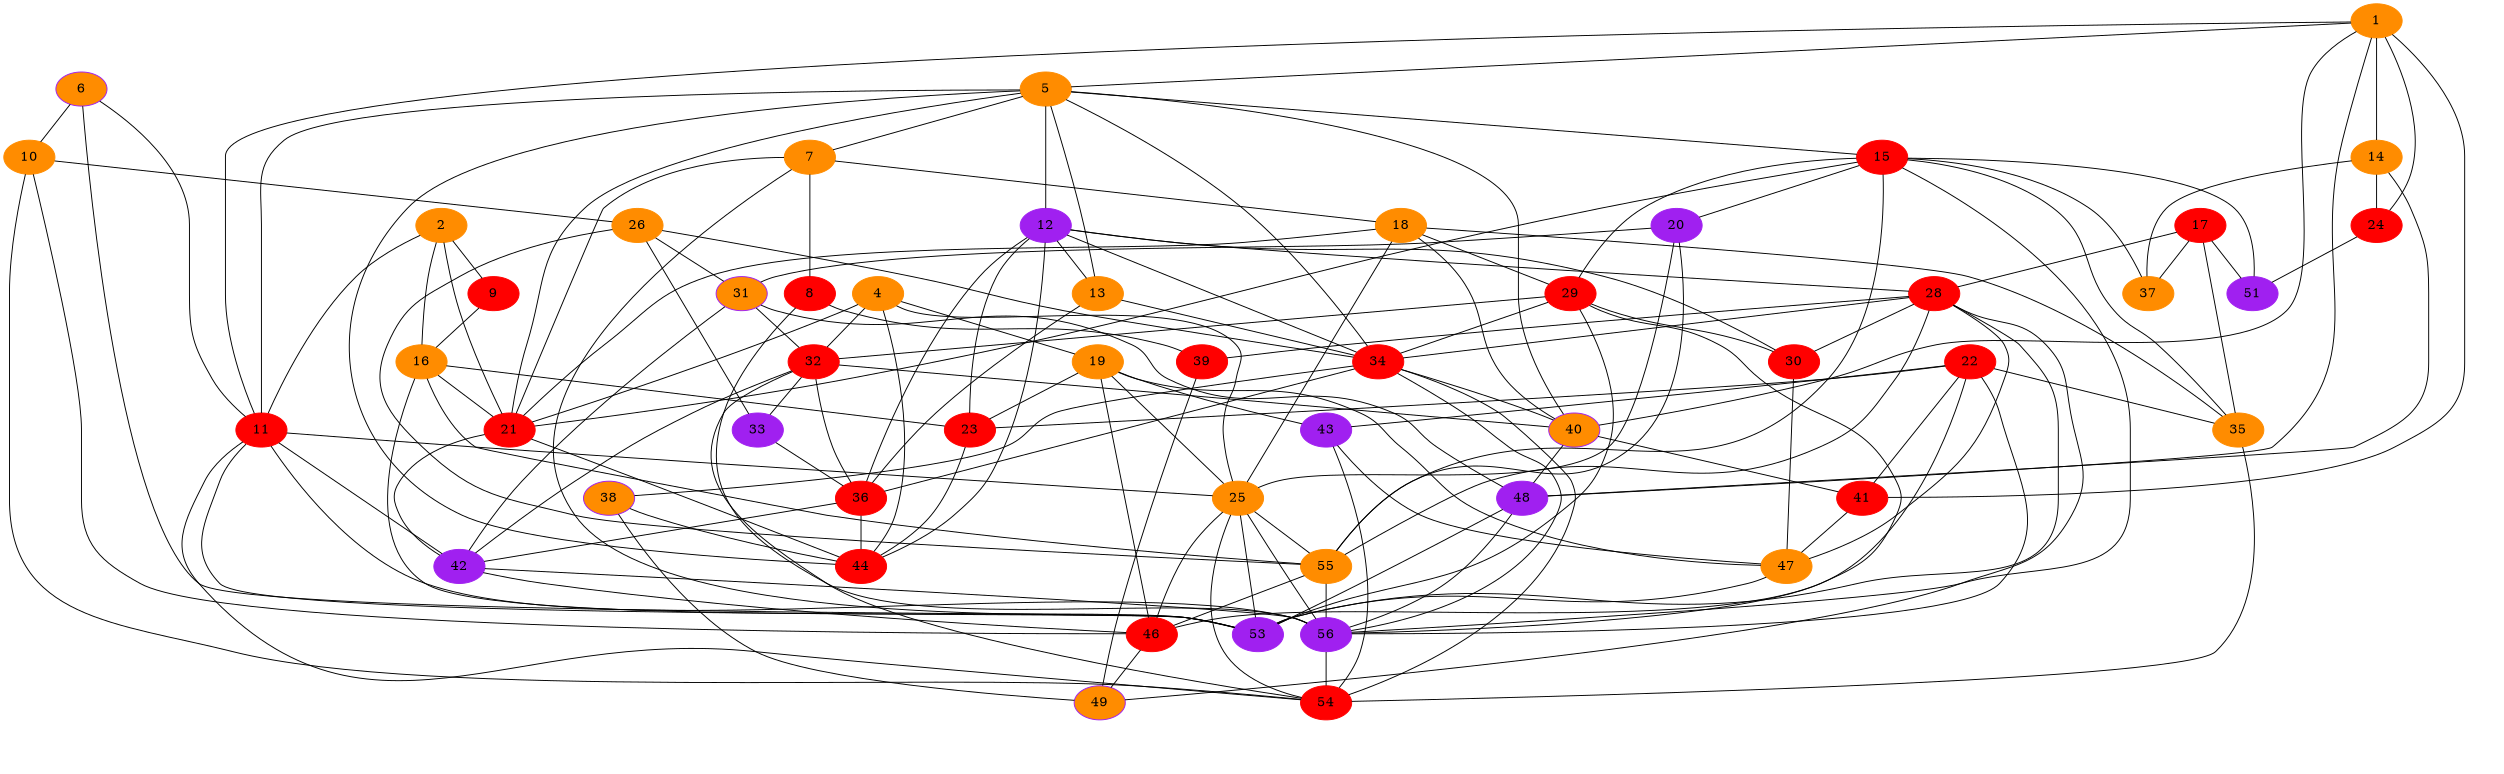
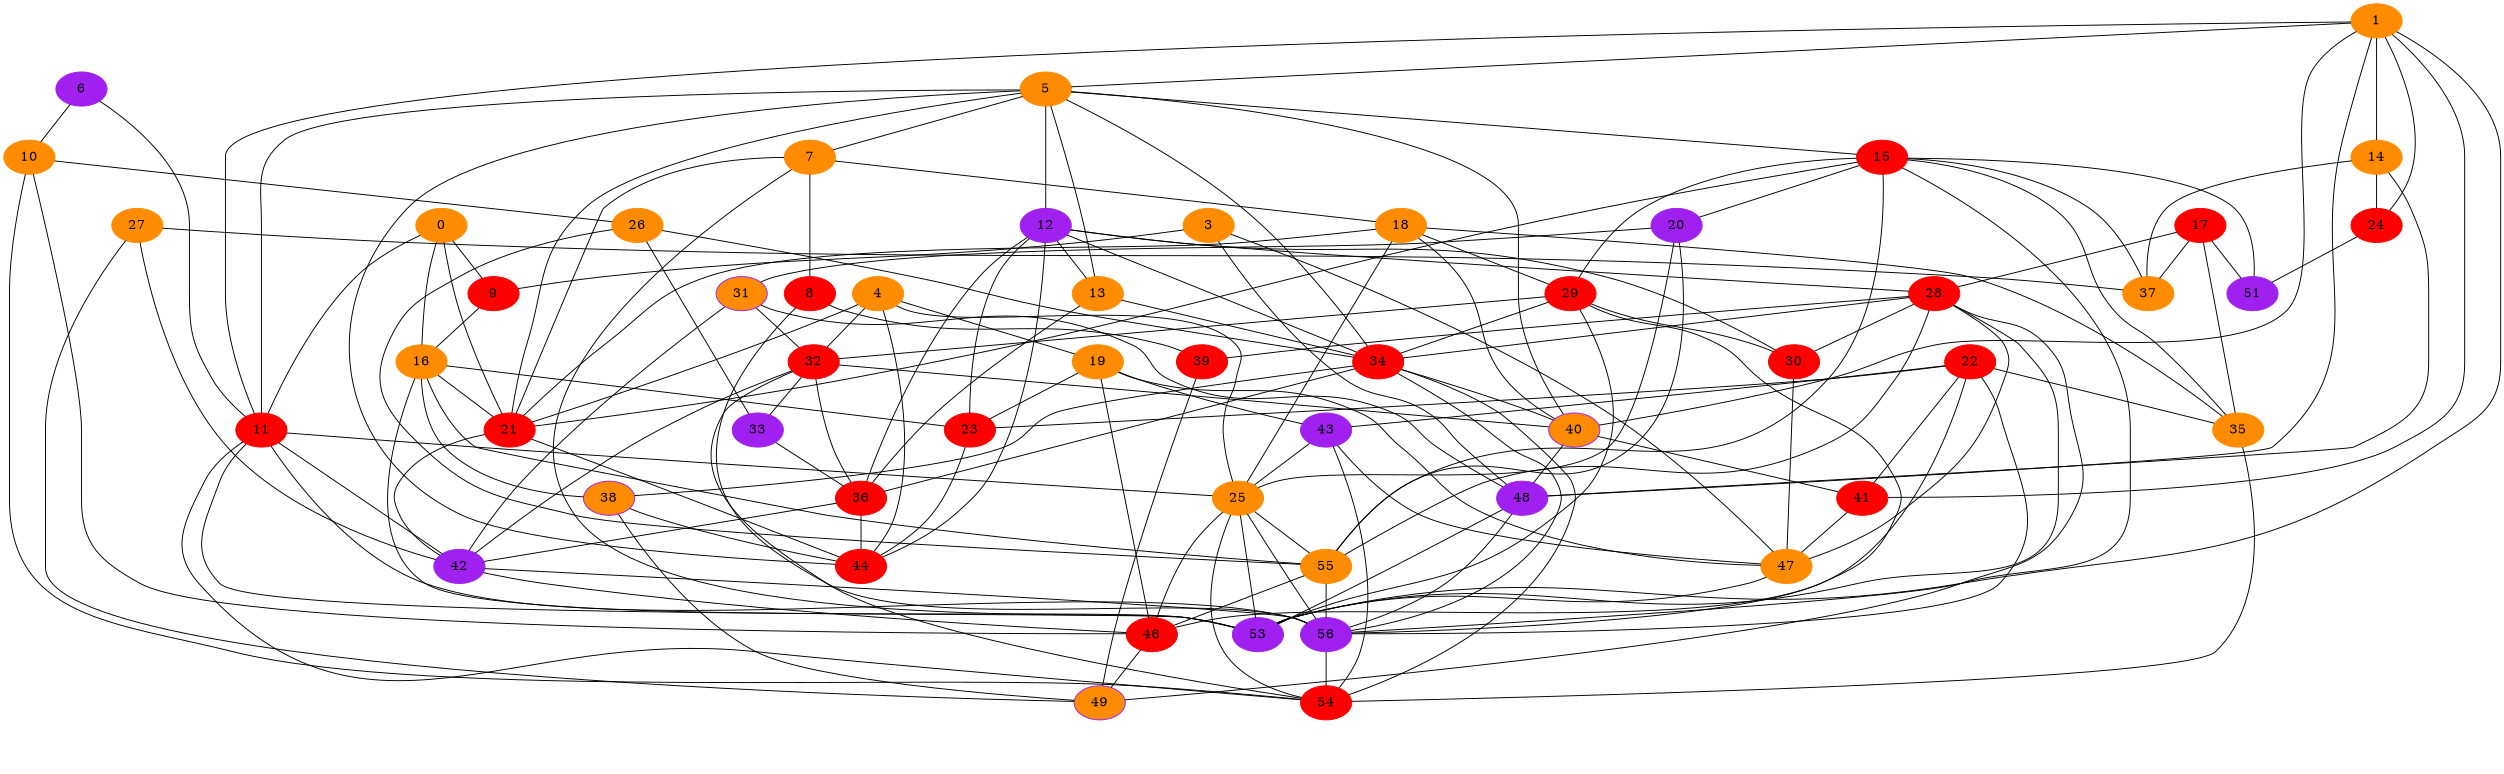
(81, 89) -> (81, 89)
none -> (137, 225)
(441, 225) -> (441, 225)
none -> (1209, 225)
(690, 260) -> none
(1168, 430) -> (1282, 464)
none -> (475, 470)
(176, 554) -> (2110, 563)
